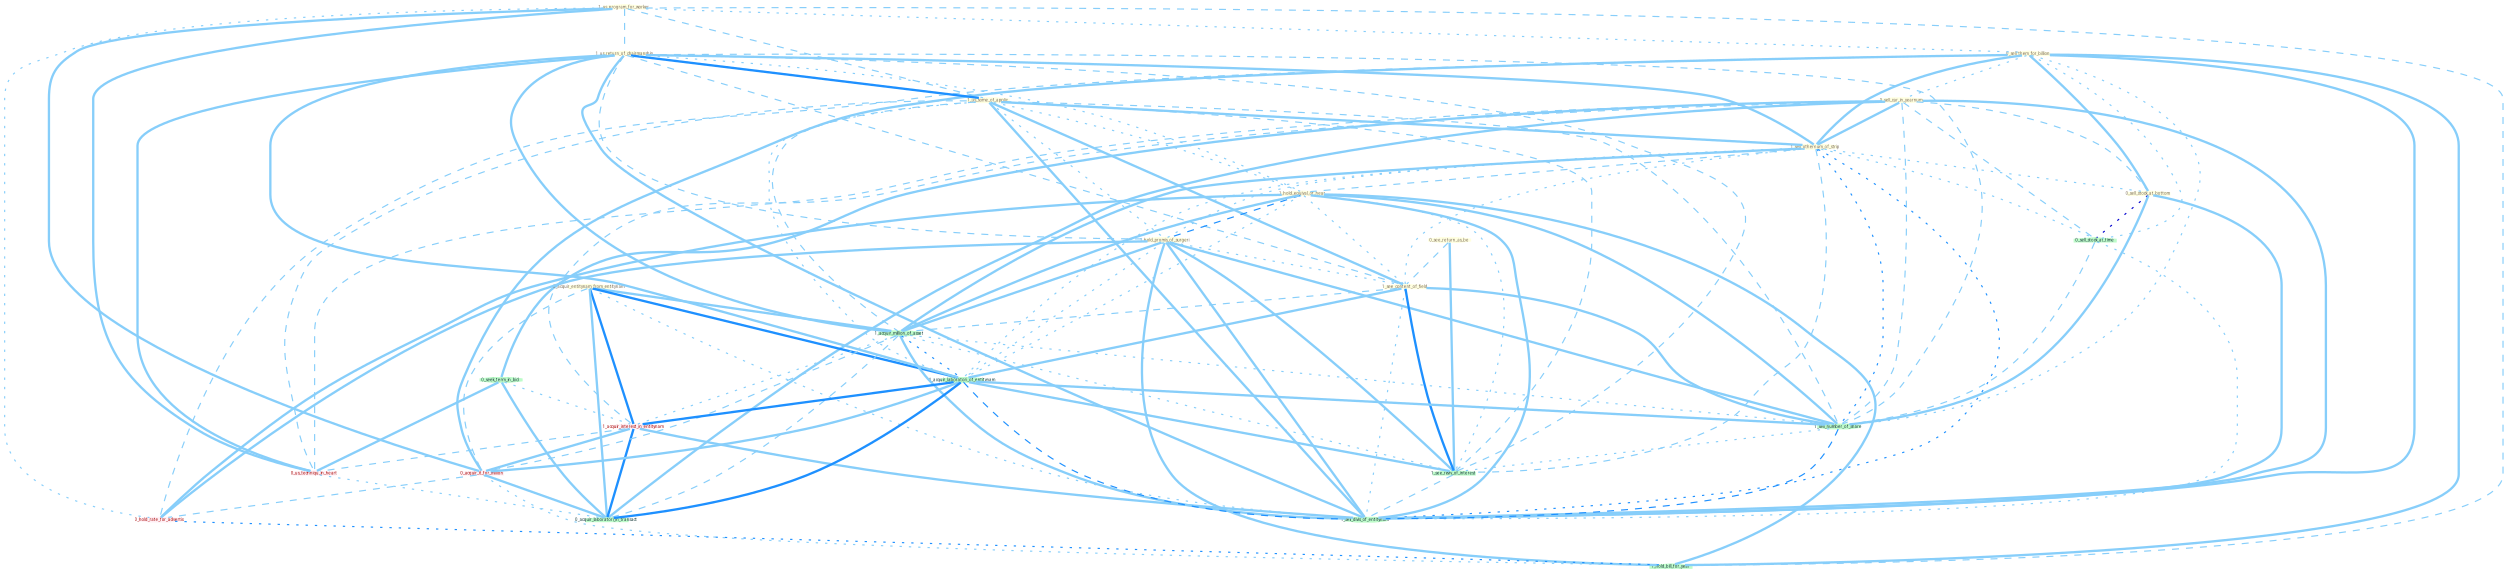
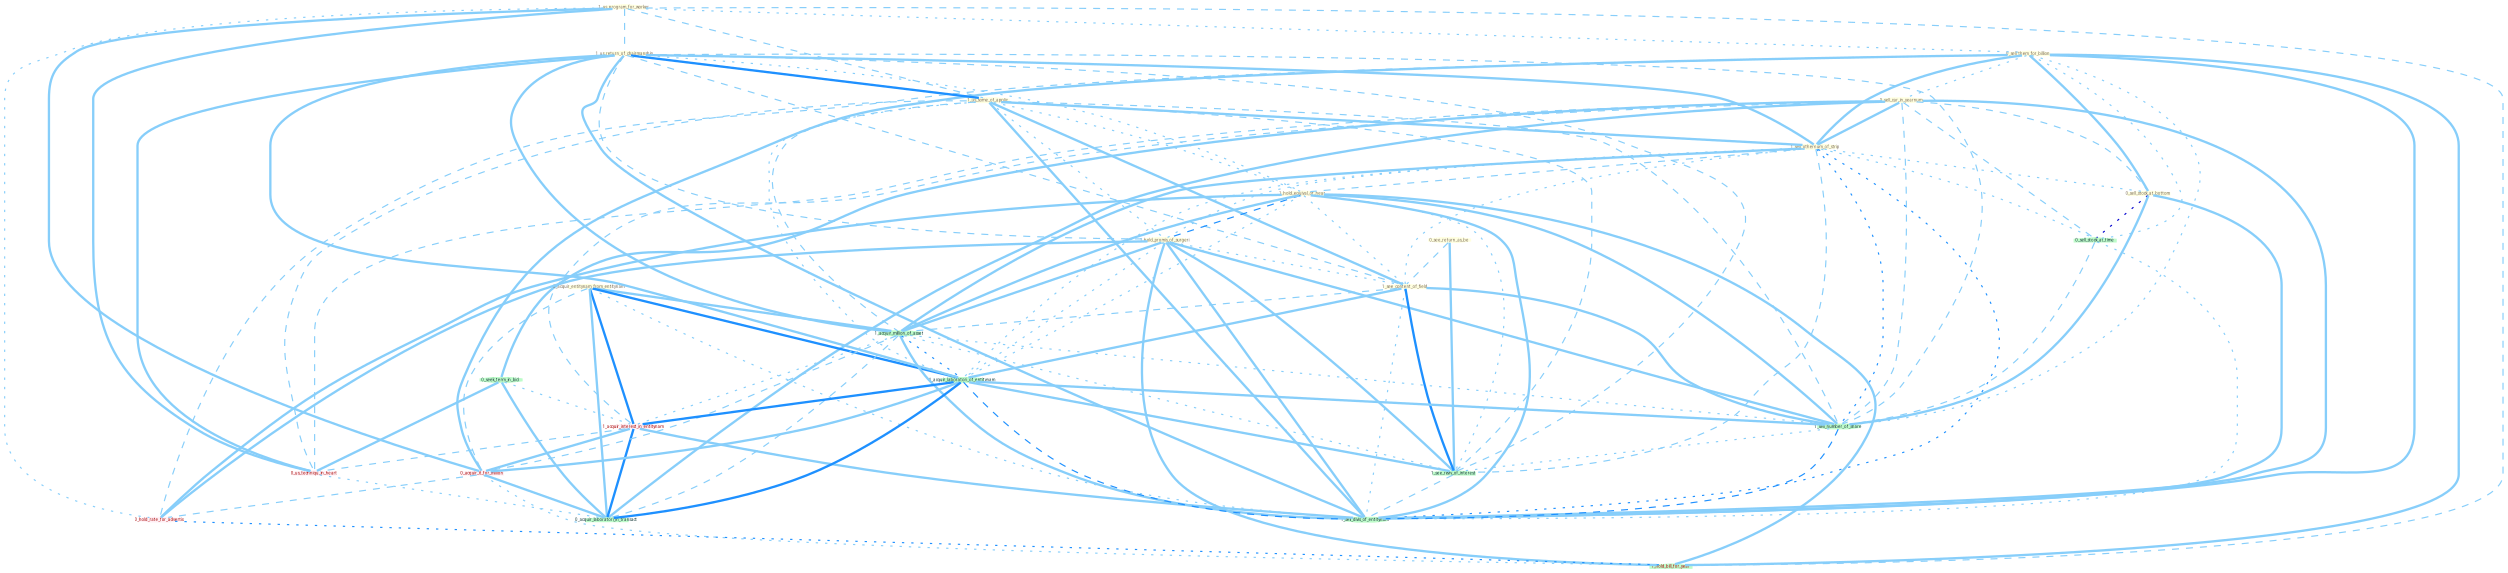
(1671, 566) -> (1671, 566)
